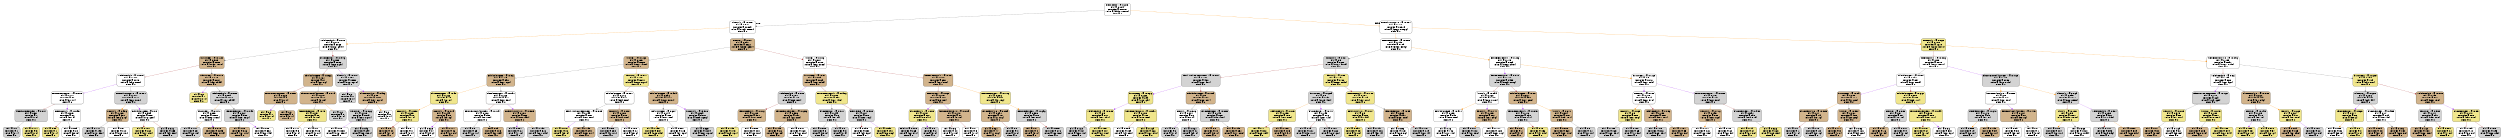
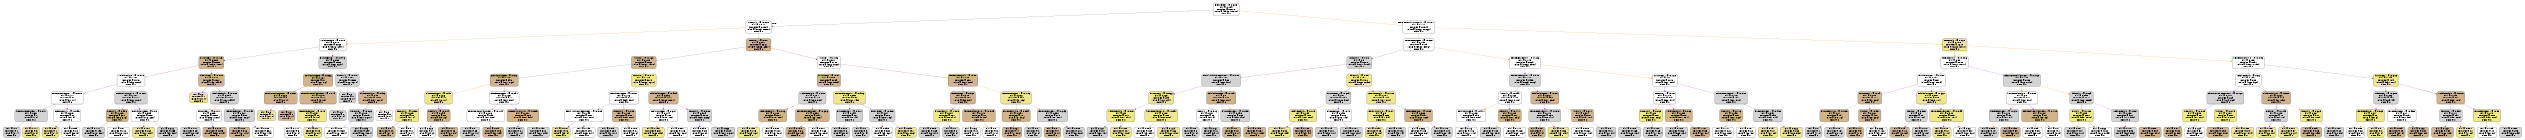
(313, 132) -> (313, 132)
(493, 132) -> (493, 132)
(584, 132) -> (584, 132)
none -> (700, 132)
(909, 132) -> (929, 132)
(1562, 132) -> (1583, 132)
